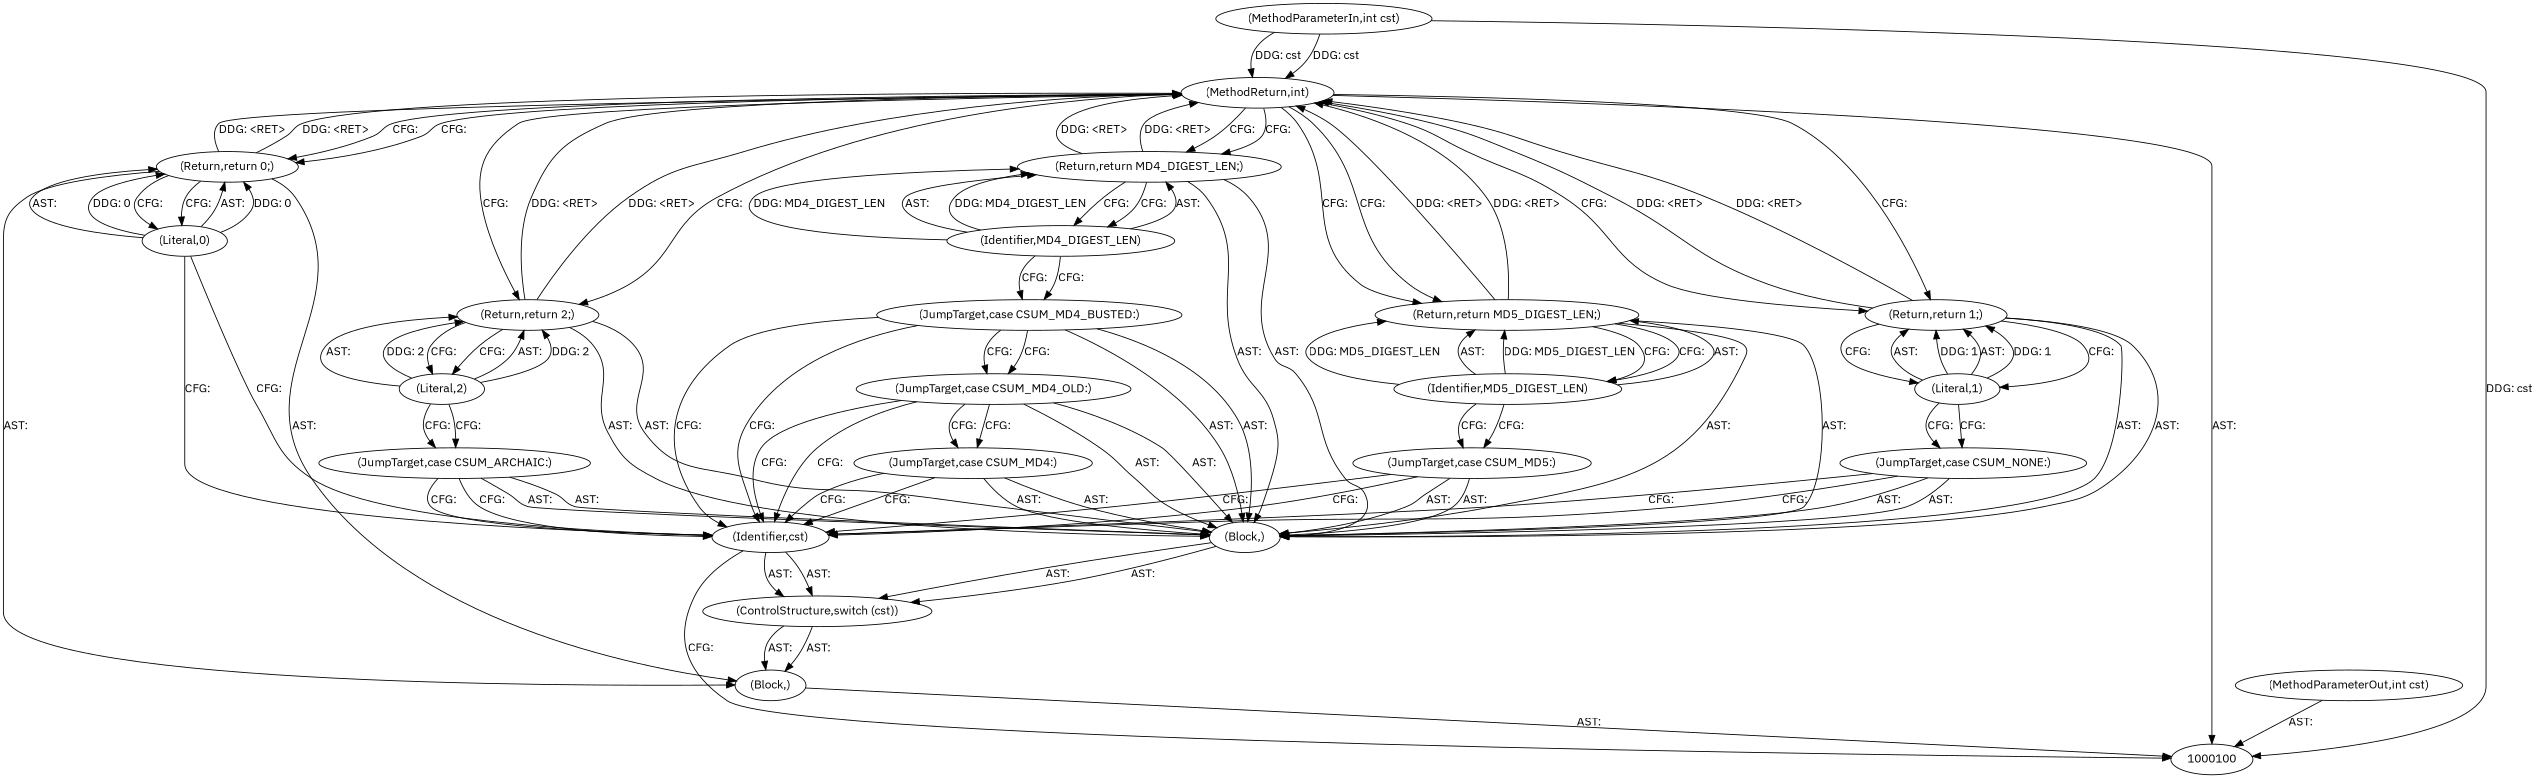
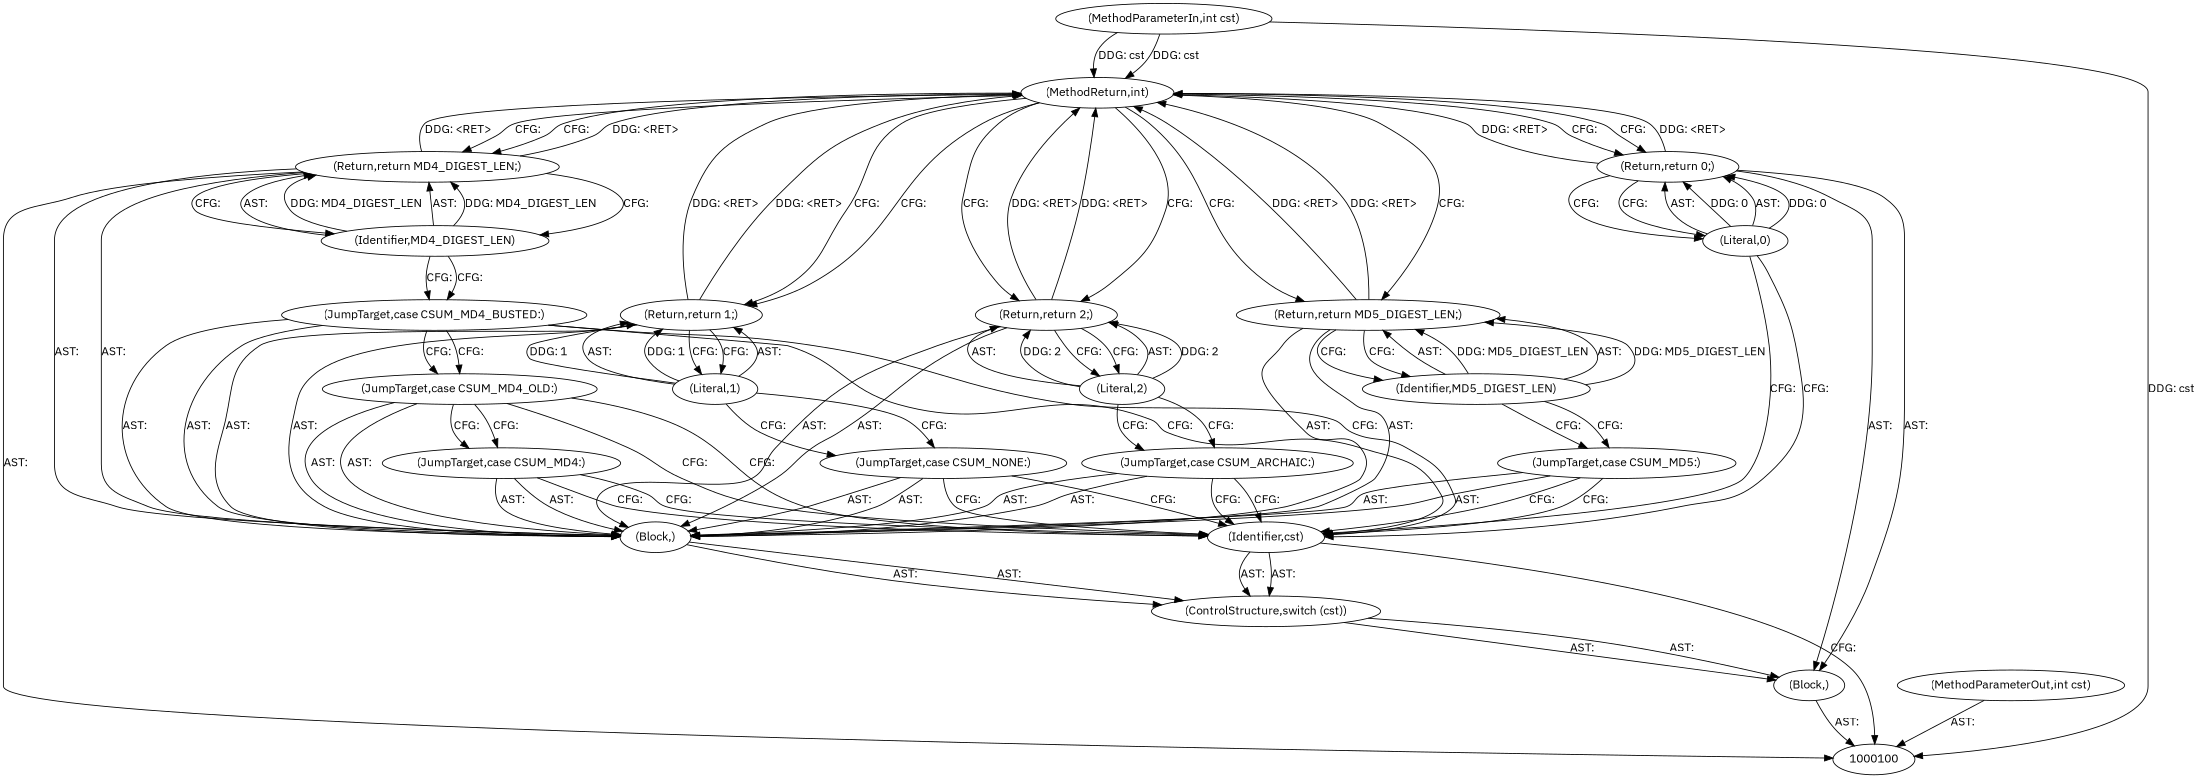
(2059, 133) -> (529, 729)
